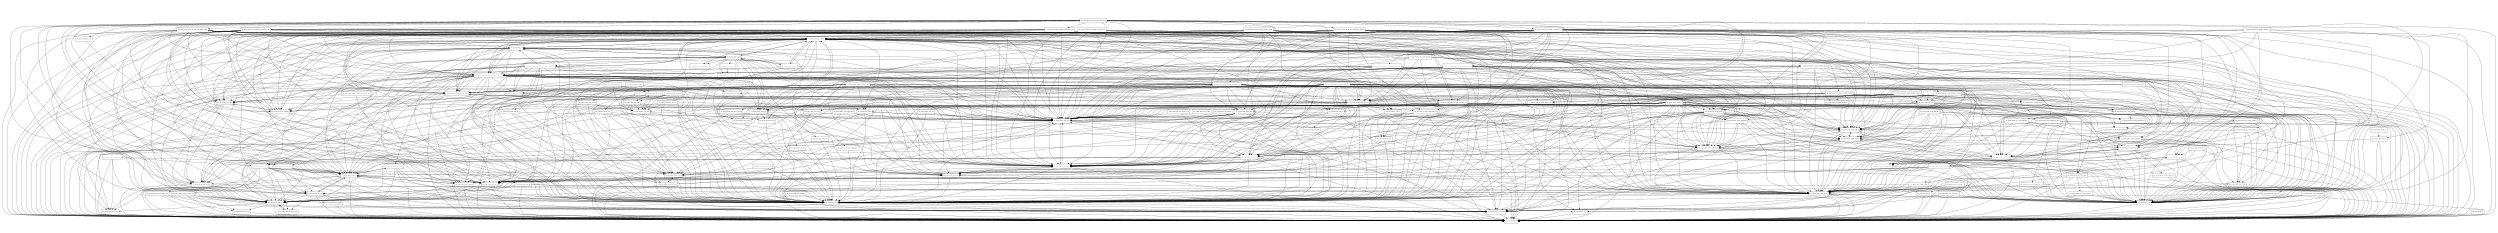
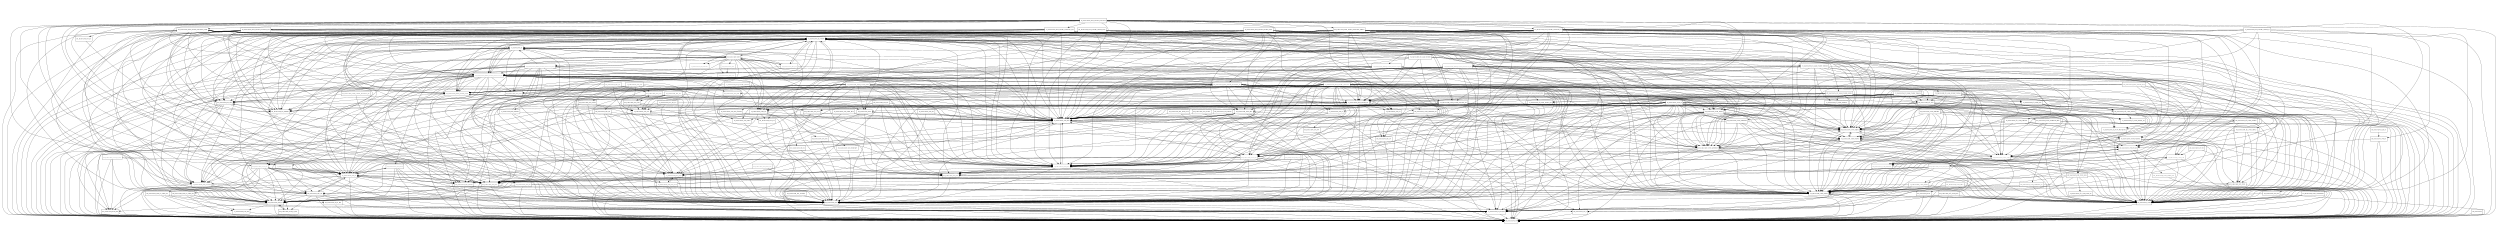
(774, 157) -> none
